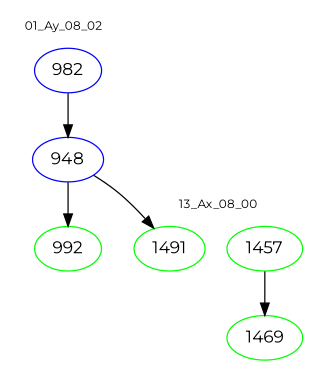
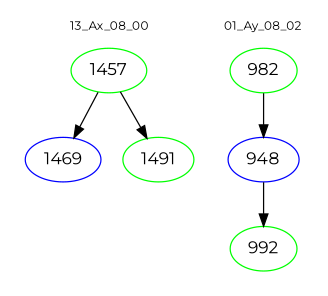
(68, 71) -> (264, 71)
(132, 205) -> (131, 110)
(265, 338) -> (63, 160)
